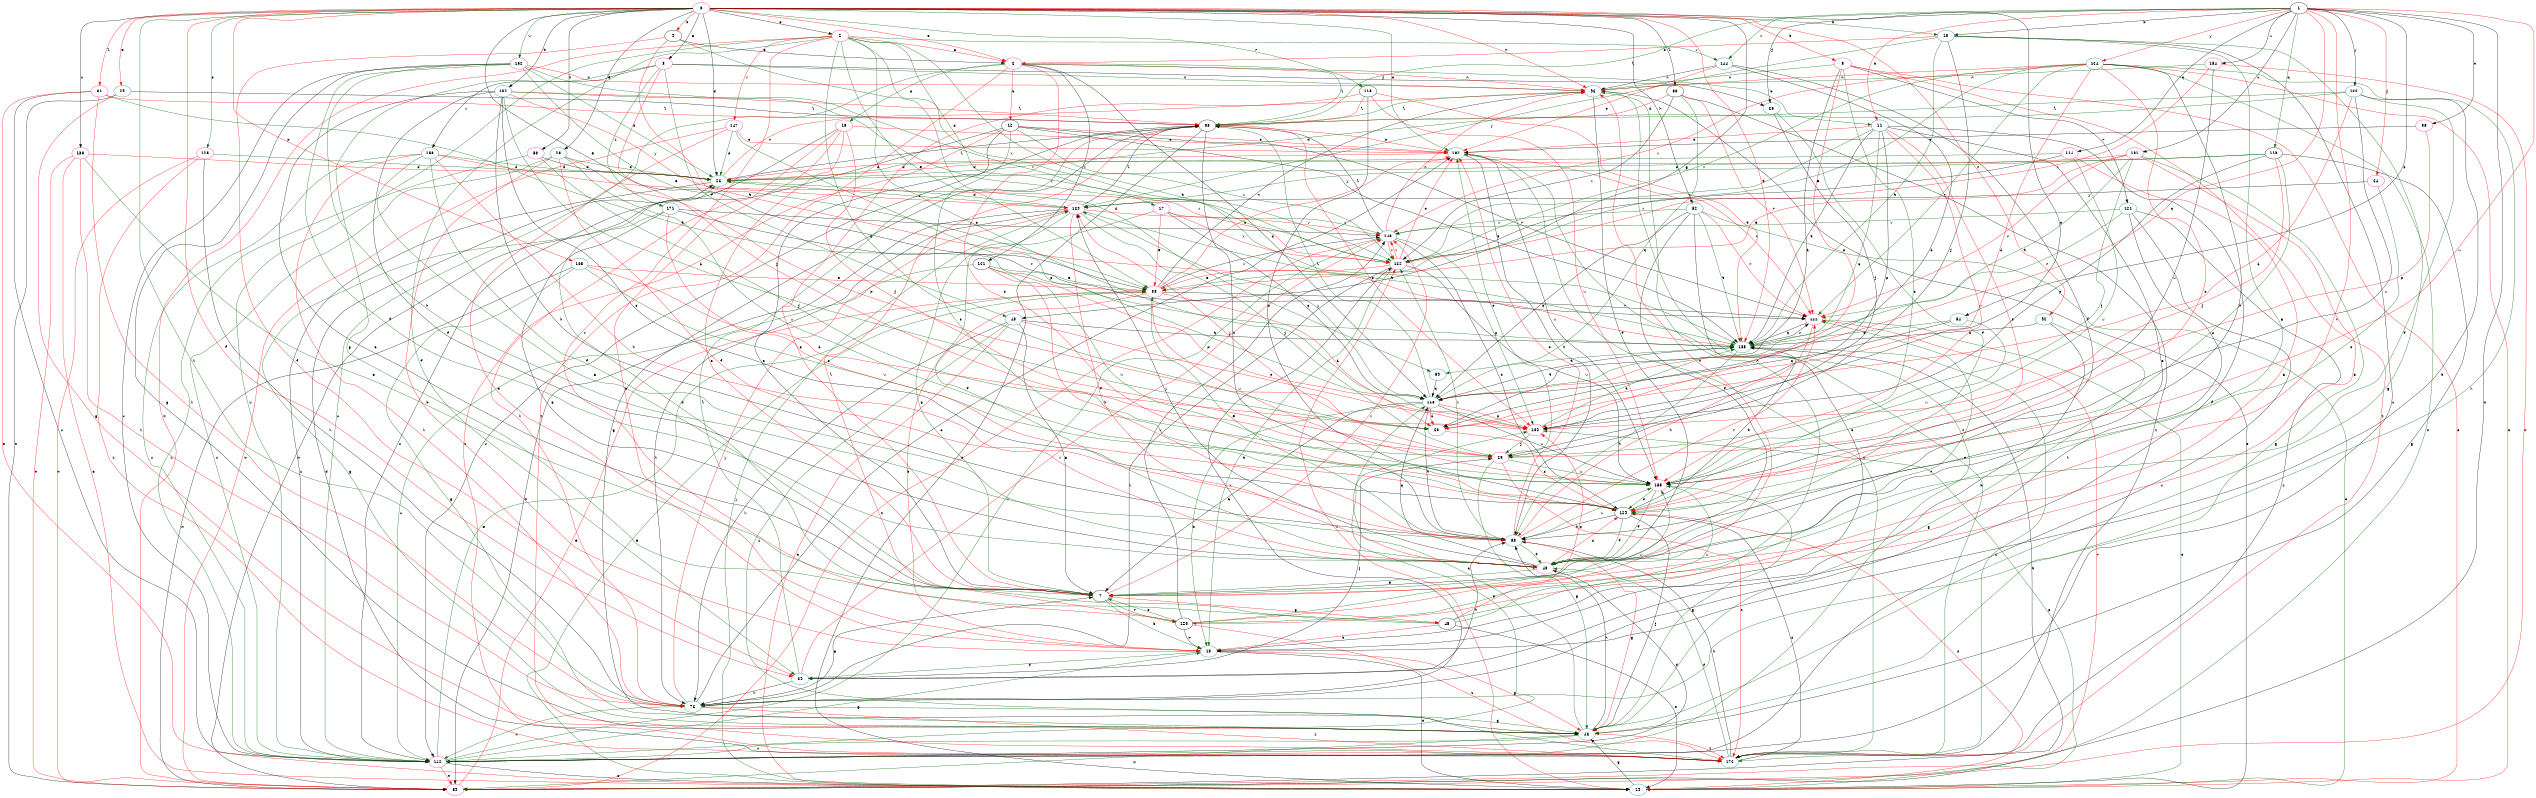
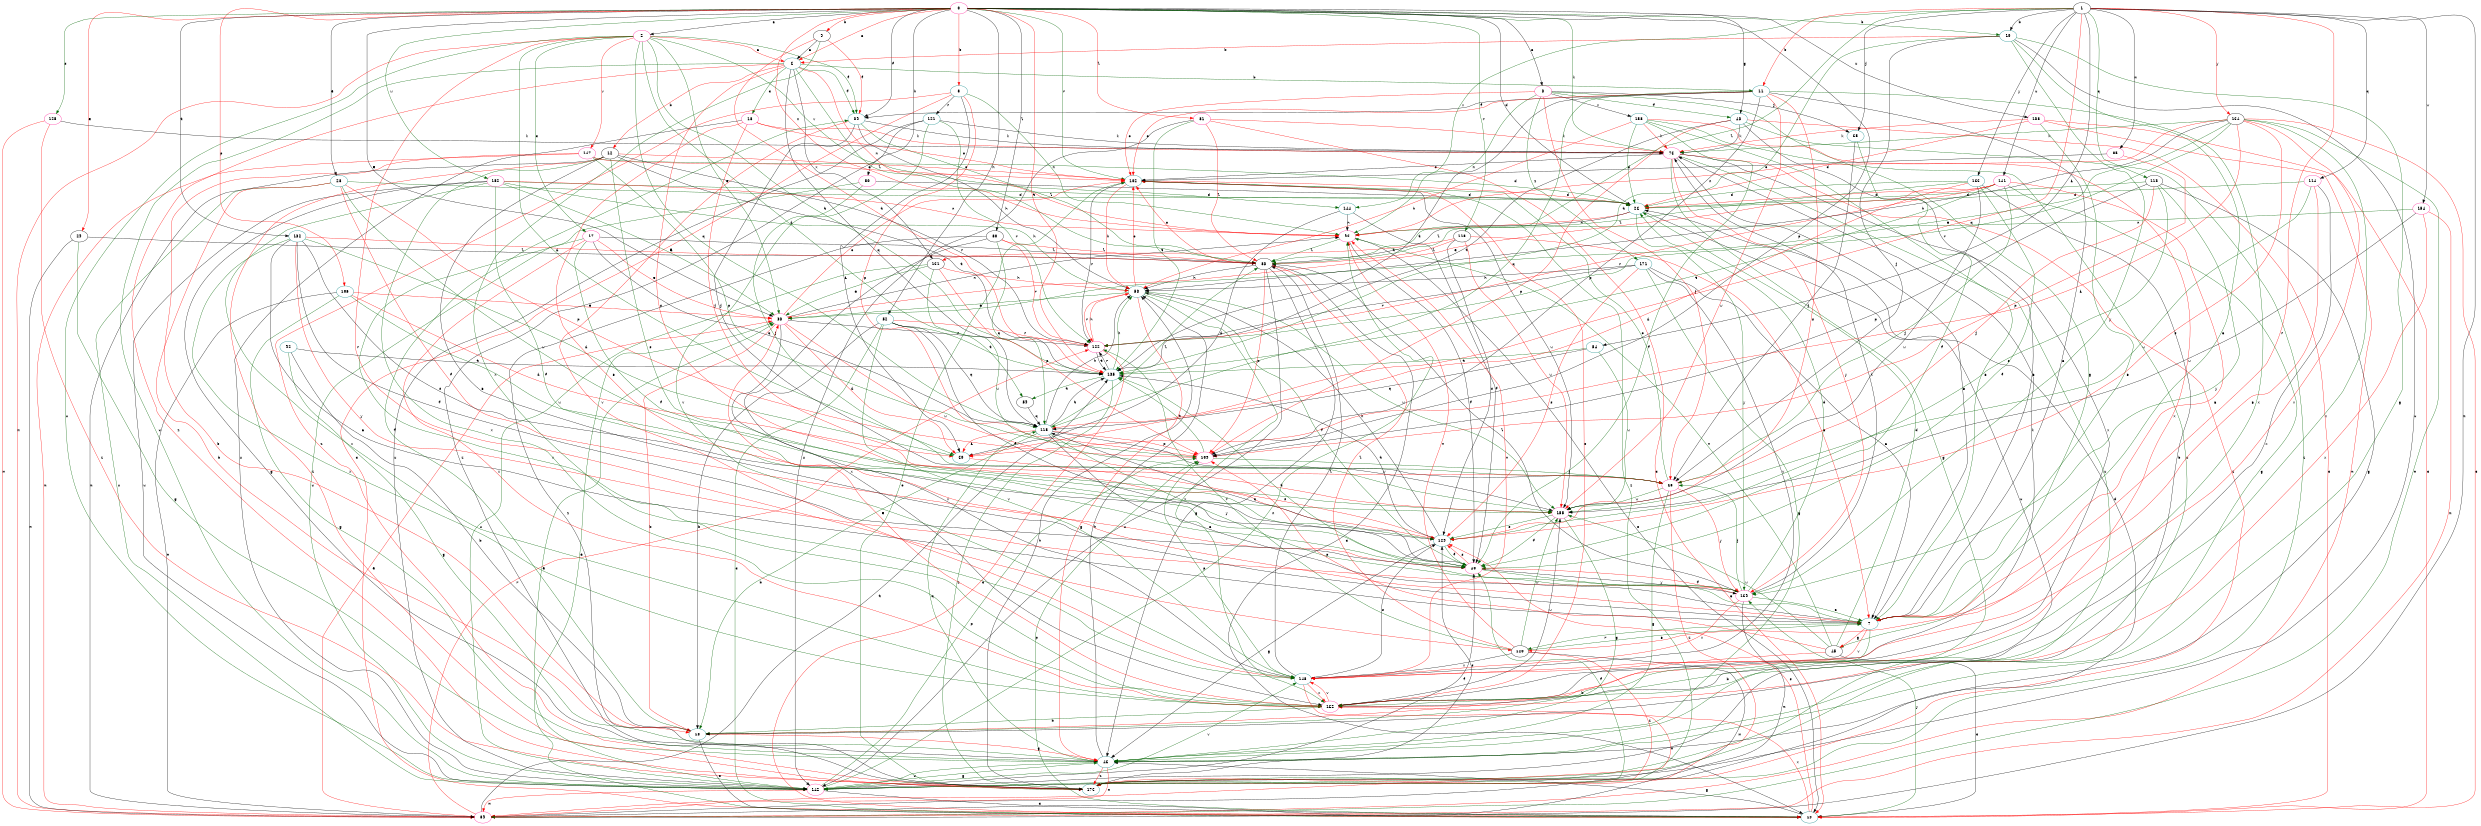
(1762, 25) -> none
(545, 50) -> (182, 119)
(1013, 64) -> (792, 64)
(1843, 64) -> (959, 91)
(2095, 64) -> (2236, 119)
none -> (836, 76)
(1393, 77) -> (1064, 91)
(122, 91) -> (79, 236)
(1593, 91) -> (1347, 236)
(1592, 108) -> (1306, 99)
(1651, 108) -> (1104, 250)
(2135, 153) -> (2002, 181)
(461, 167) -> none
(1617, 174) -> (1213, 253)
(2376, 181) -> none
(1621, 183) -> (1091, 248)
none -> (926, 246)
(196, 306) -> (892, 46)
(1907, 349) -> none
(2309, 350) -> none
(1567, 356) -> (1107, 236)
(1438, 375) -> (1025, 402)
(901, 444) -> (1416, 280)
(704, 513) -> none
(1623, 513) -> (1442, 541)
(1101, 596) -> (1870, 624)
(1656, 624) -> (1269, 651)
(1189, 640) -> (1256, 799)
(2181, 675) -> (902, 806)
(693, 707) -> (1672, 153)
(803, 710) -> (959, 774)
(598, 725) -> (438, 683)
(1023, 762) -> (813, 801)
